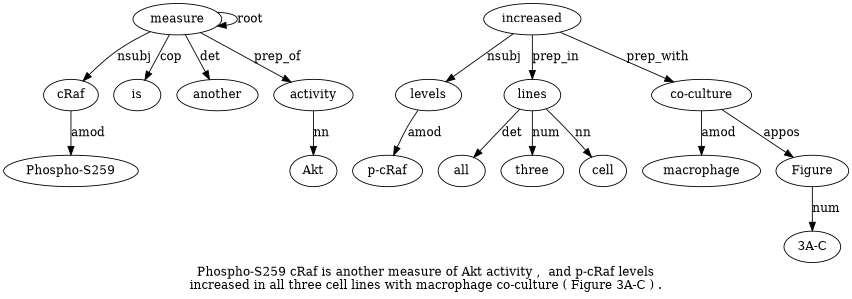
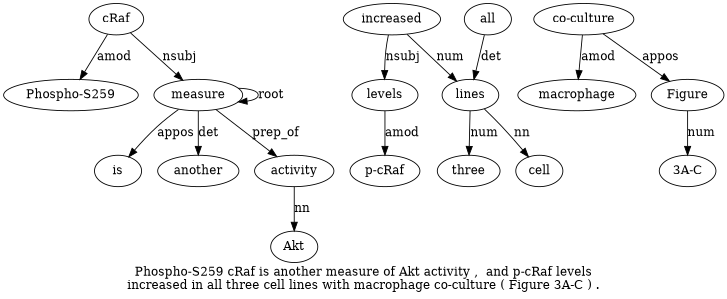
(118, 50) -> (153, 54)
(613, 55) -> none
(171, 57) -> (176, 133)
(556, 57) -> (450, 57)
(500, 130) -> (480, 53)
